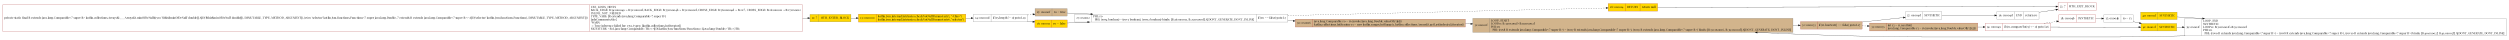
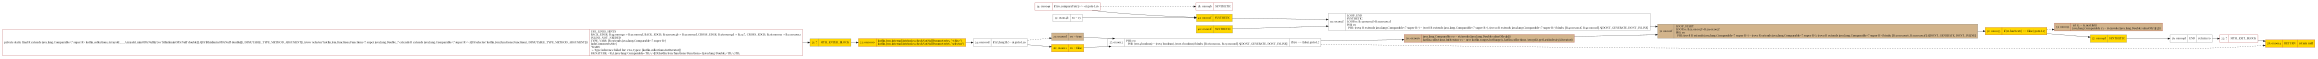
(1857, 7) -> (2261, 41)
(1924, 15) -> (2109, 39)
(2099, 19) -> none
(1831, 25) -> (2016, 31)
(1980, 27) -> none
